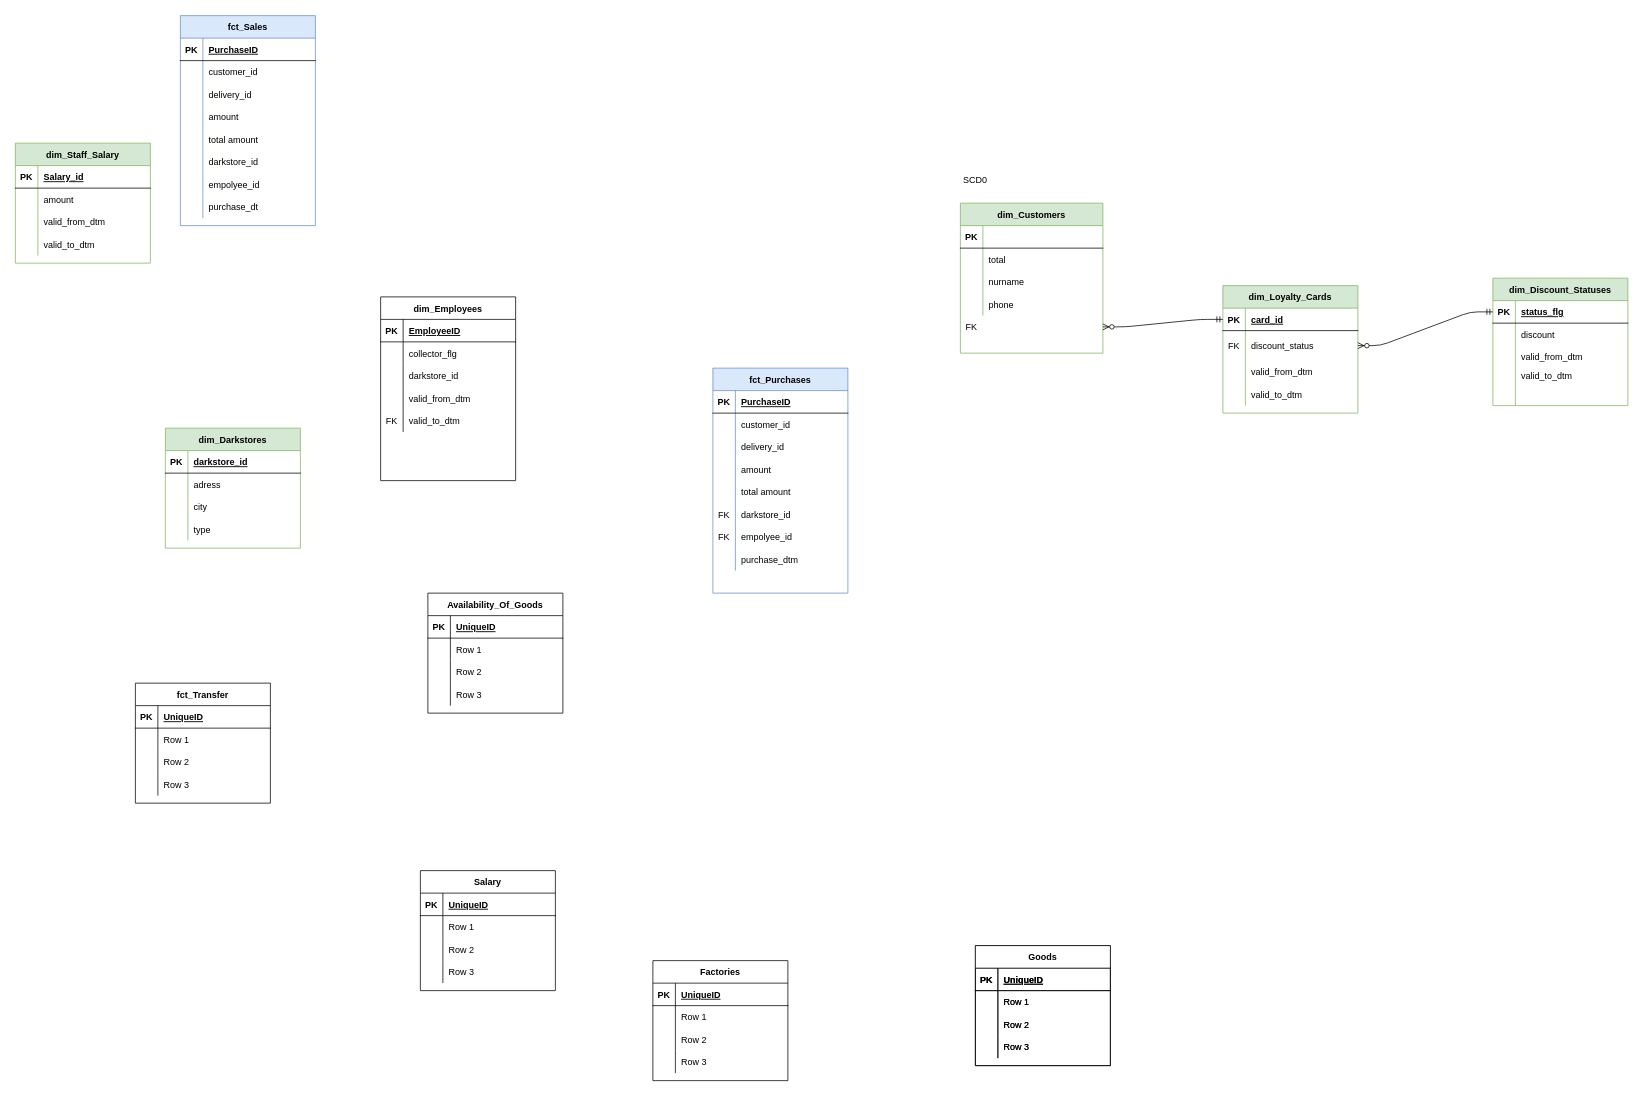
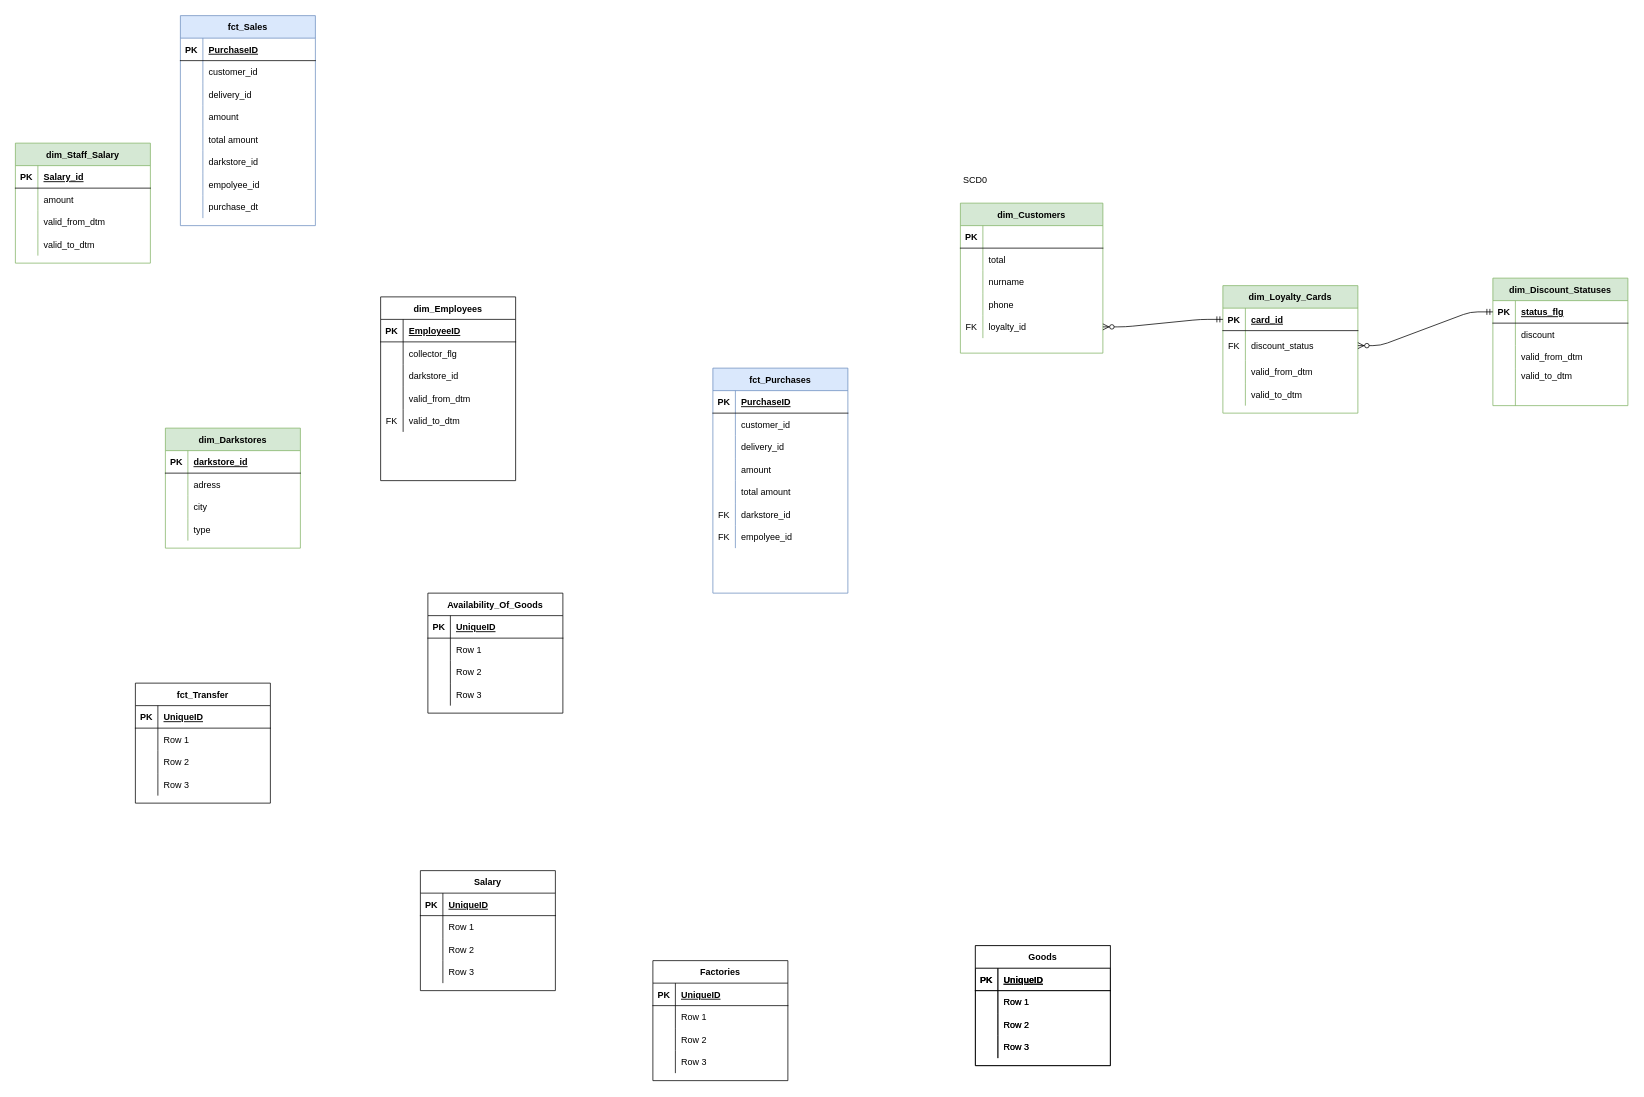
none -> (1043, 327)
(792, 559) -> none
